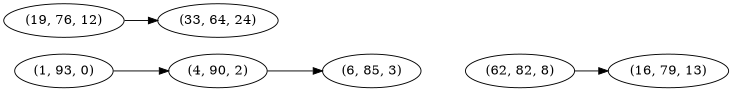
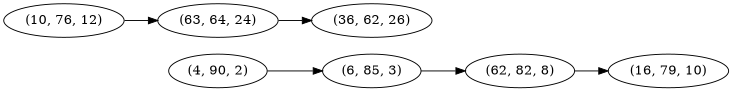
(64, 21) -> (64, 21)
(218, 21) -> (218, 21)
none -> (372, 21)
(64, 71) -> none
none -> (438, 71)
(668, 71) -> (668, 71)
